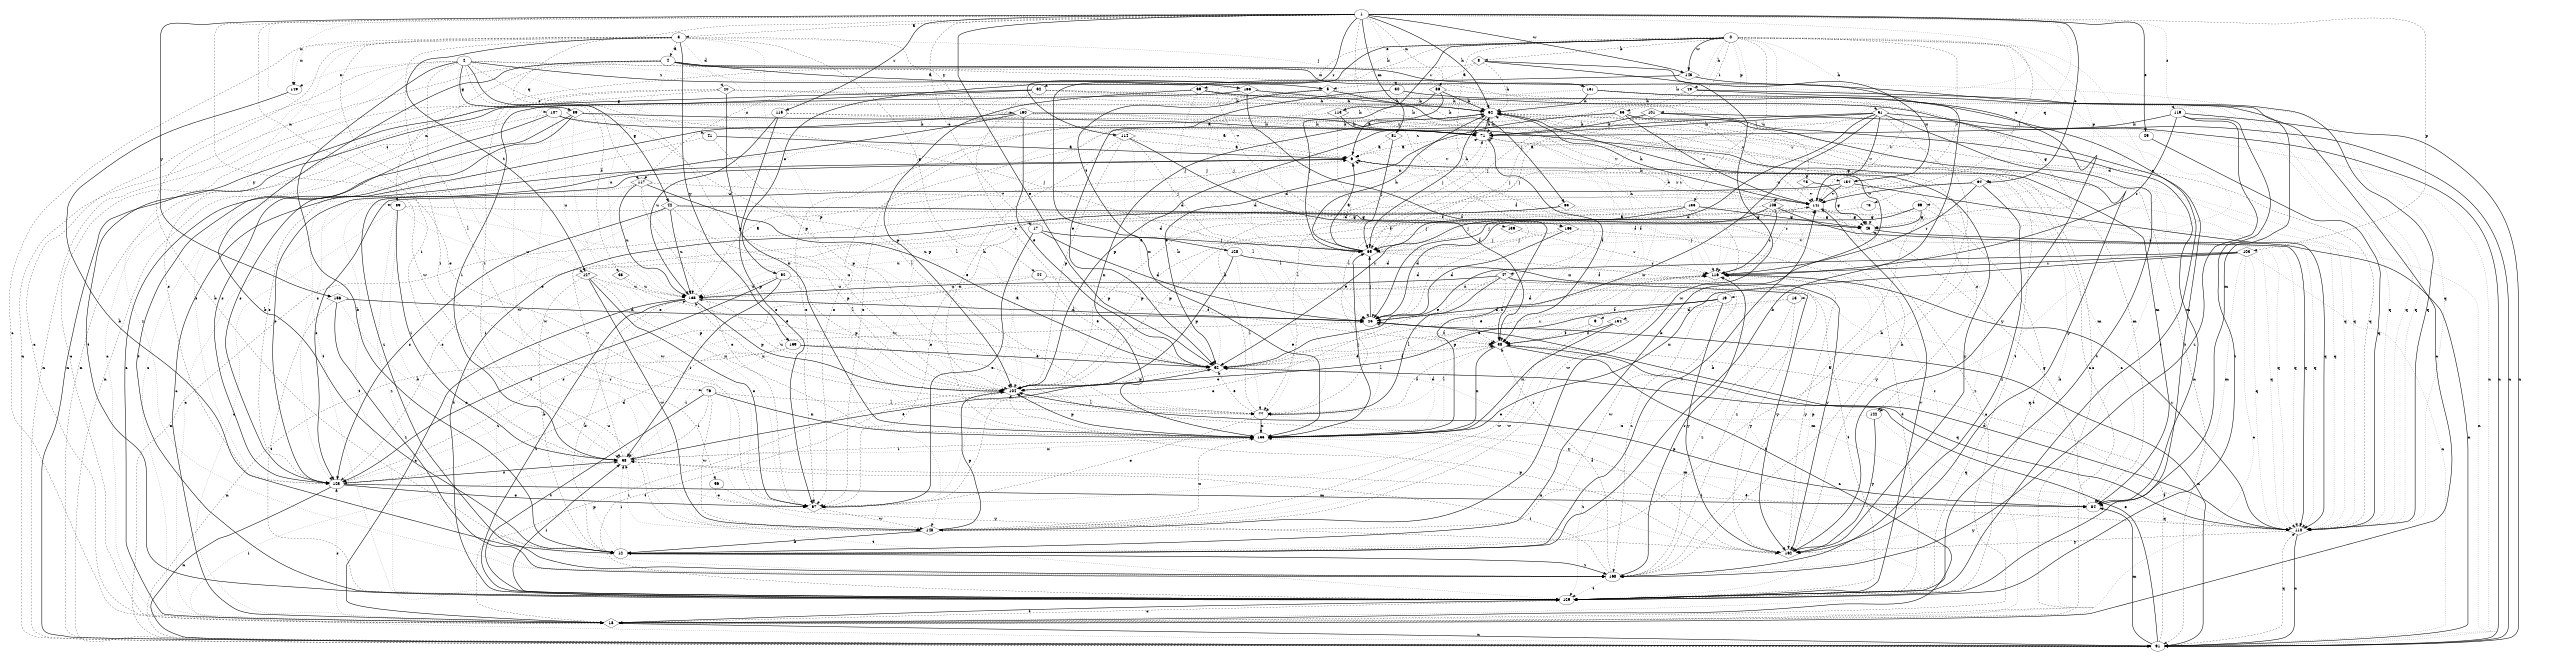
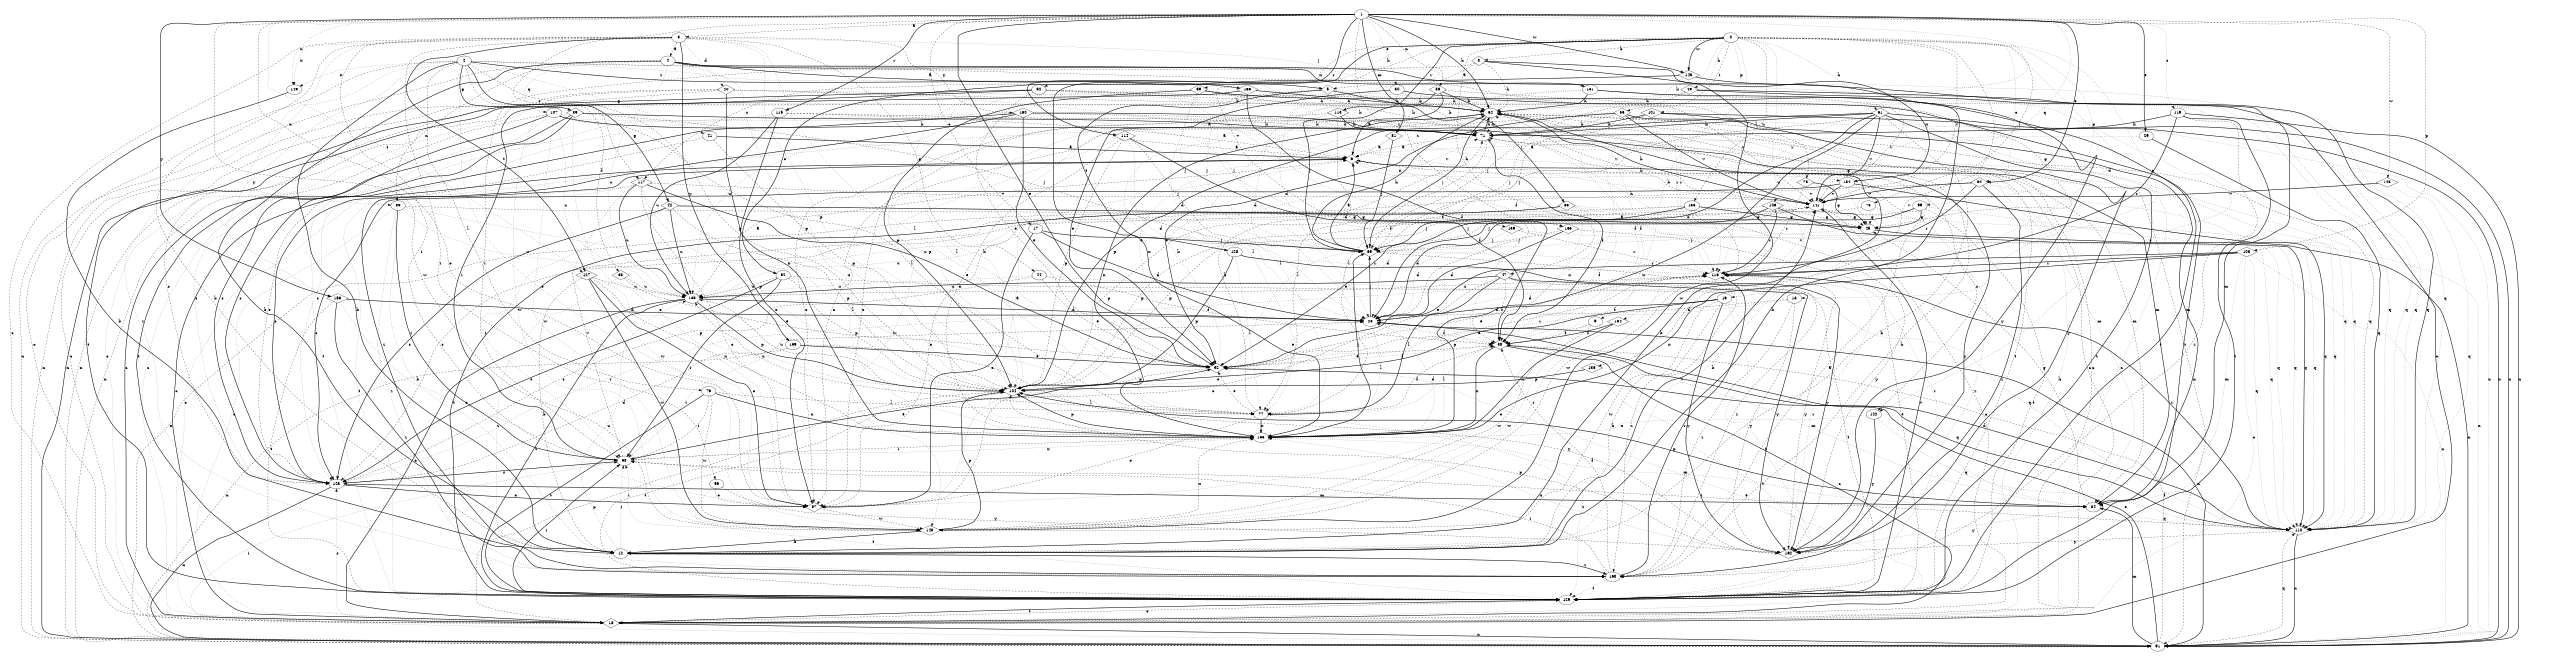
none -> (2387, 182)
none -> (944, 255)
none -> (1592, 368)
(590, 411) -> (1549, 531)
(1813, 414) -> (1813, 414)
(2085, 437) -> (2085, 437)
